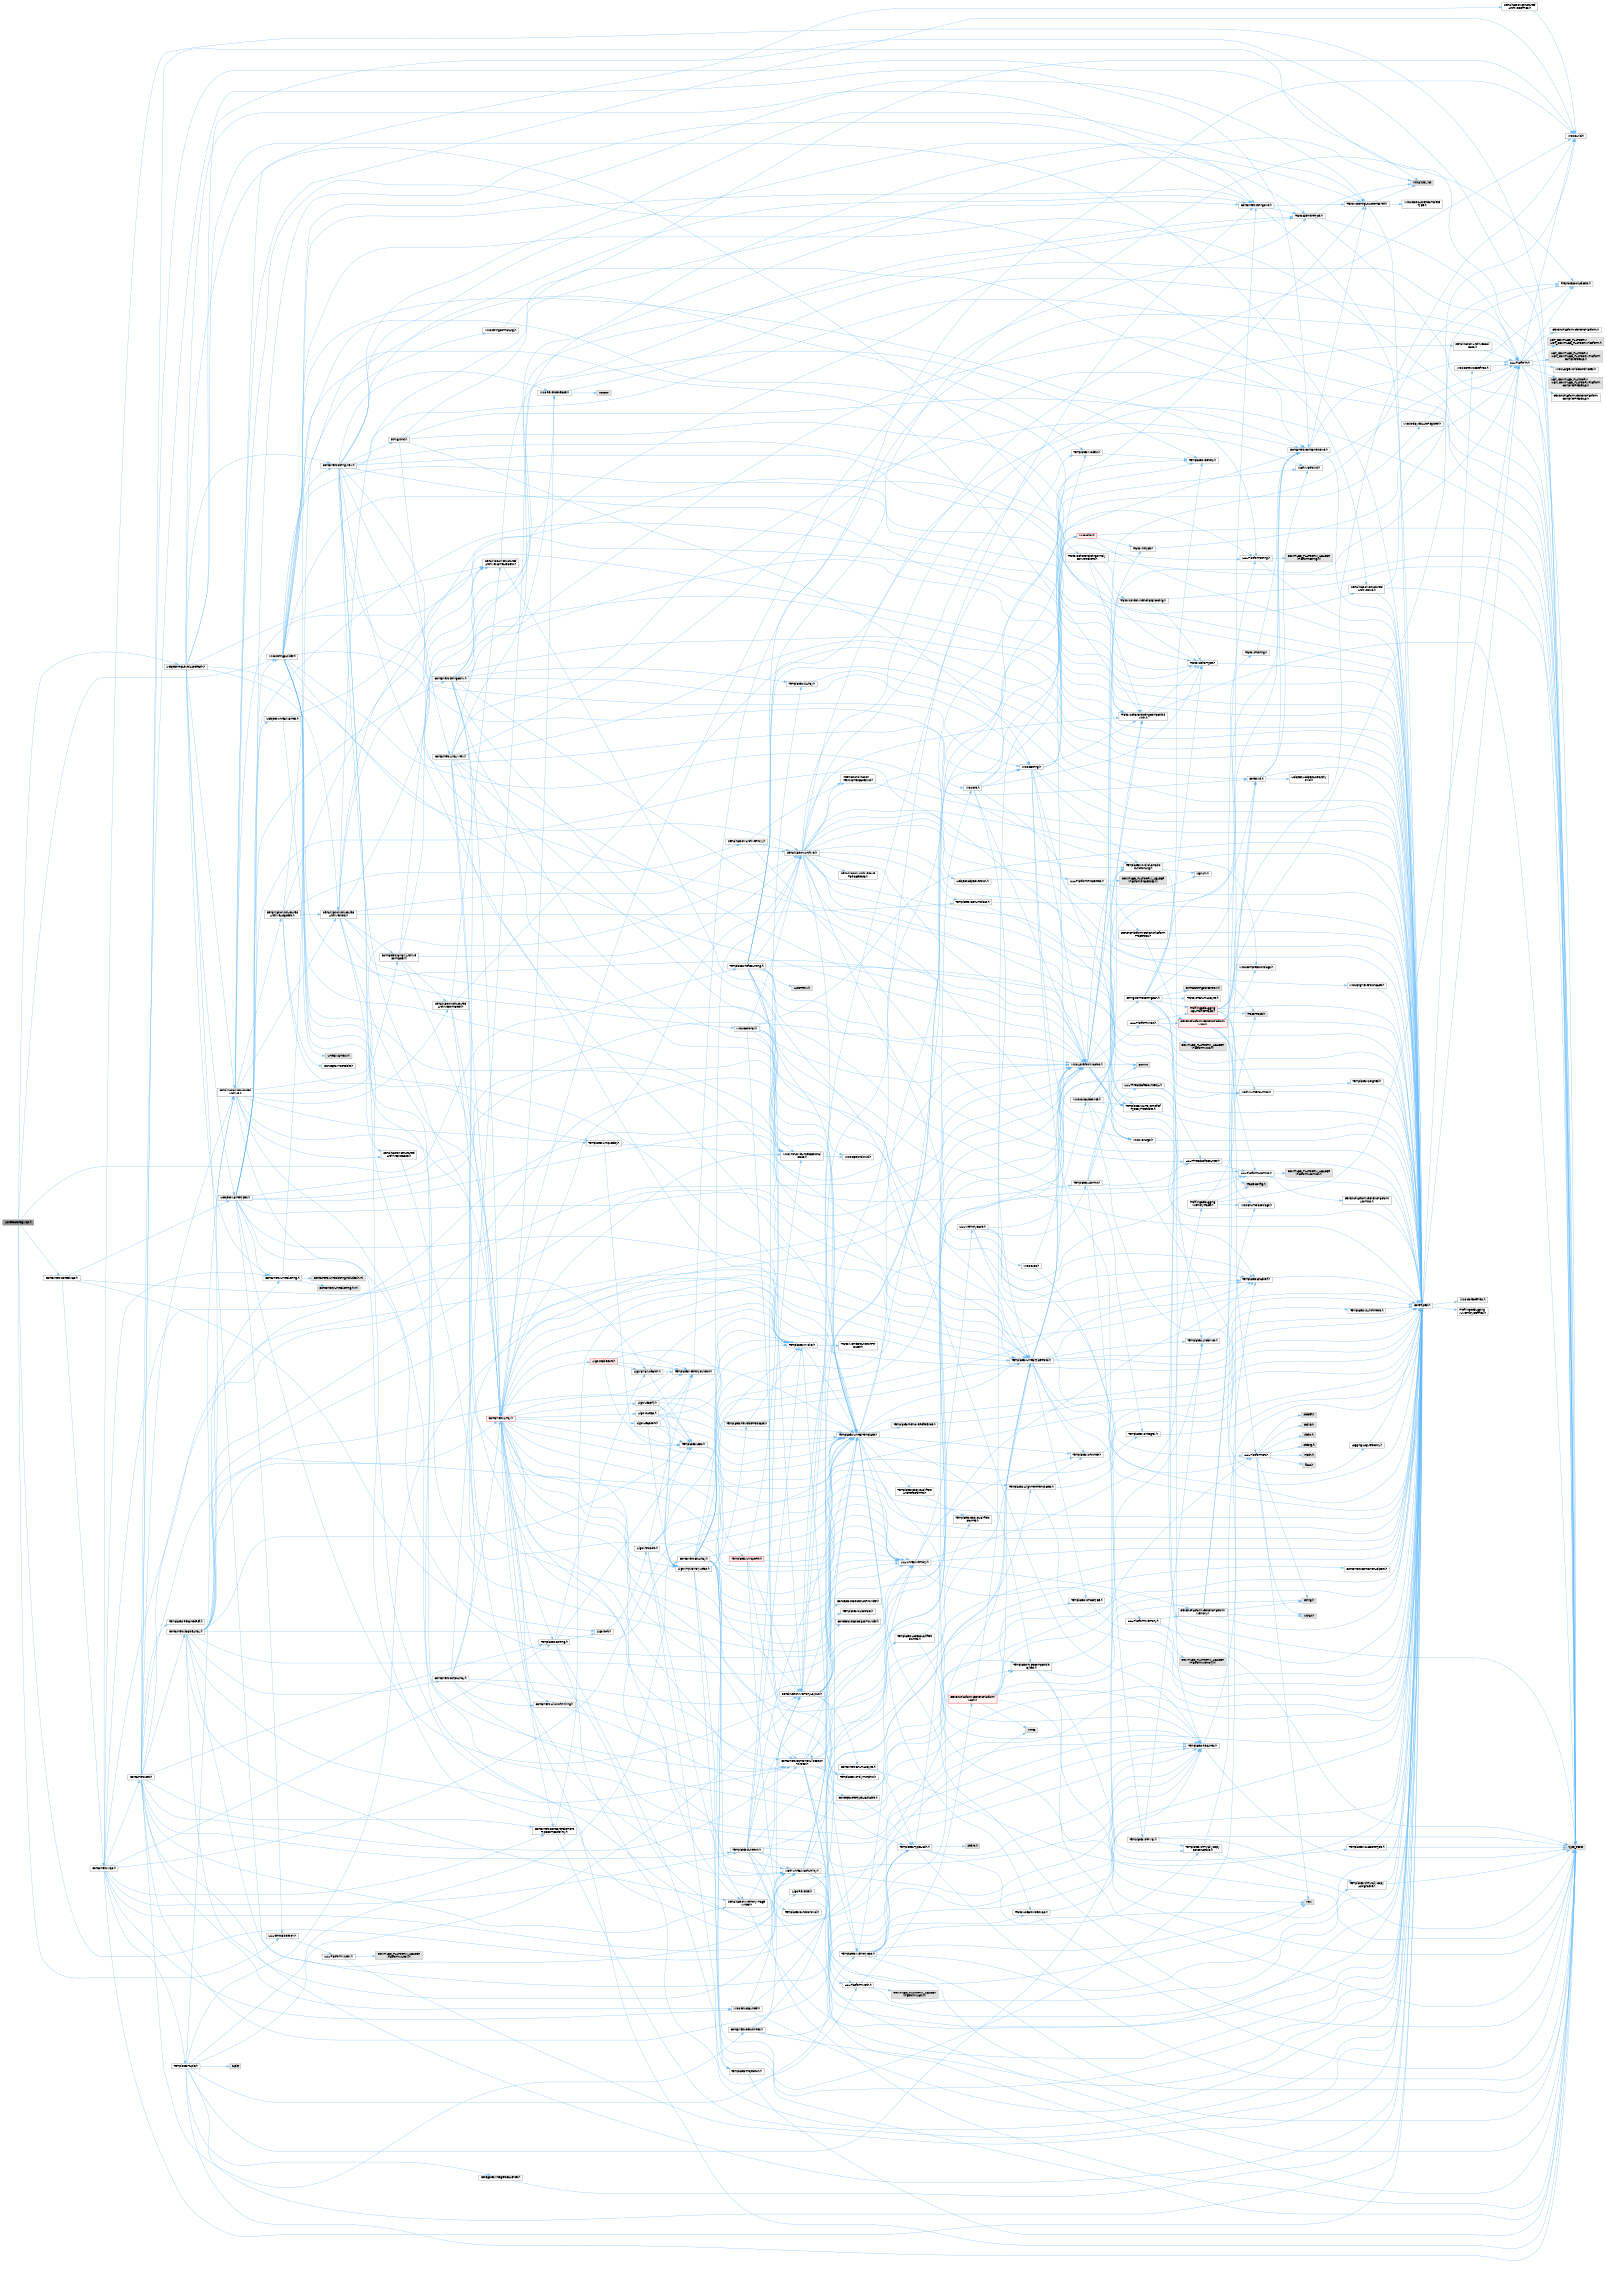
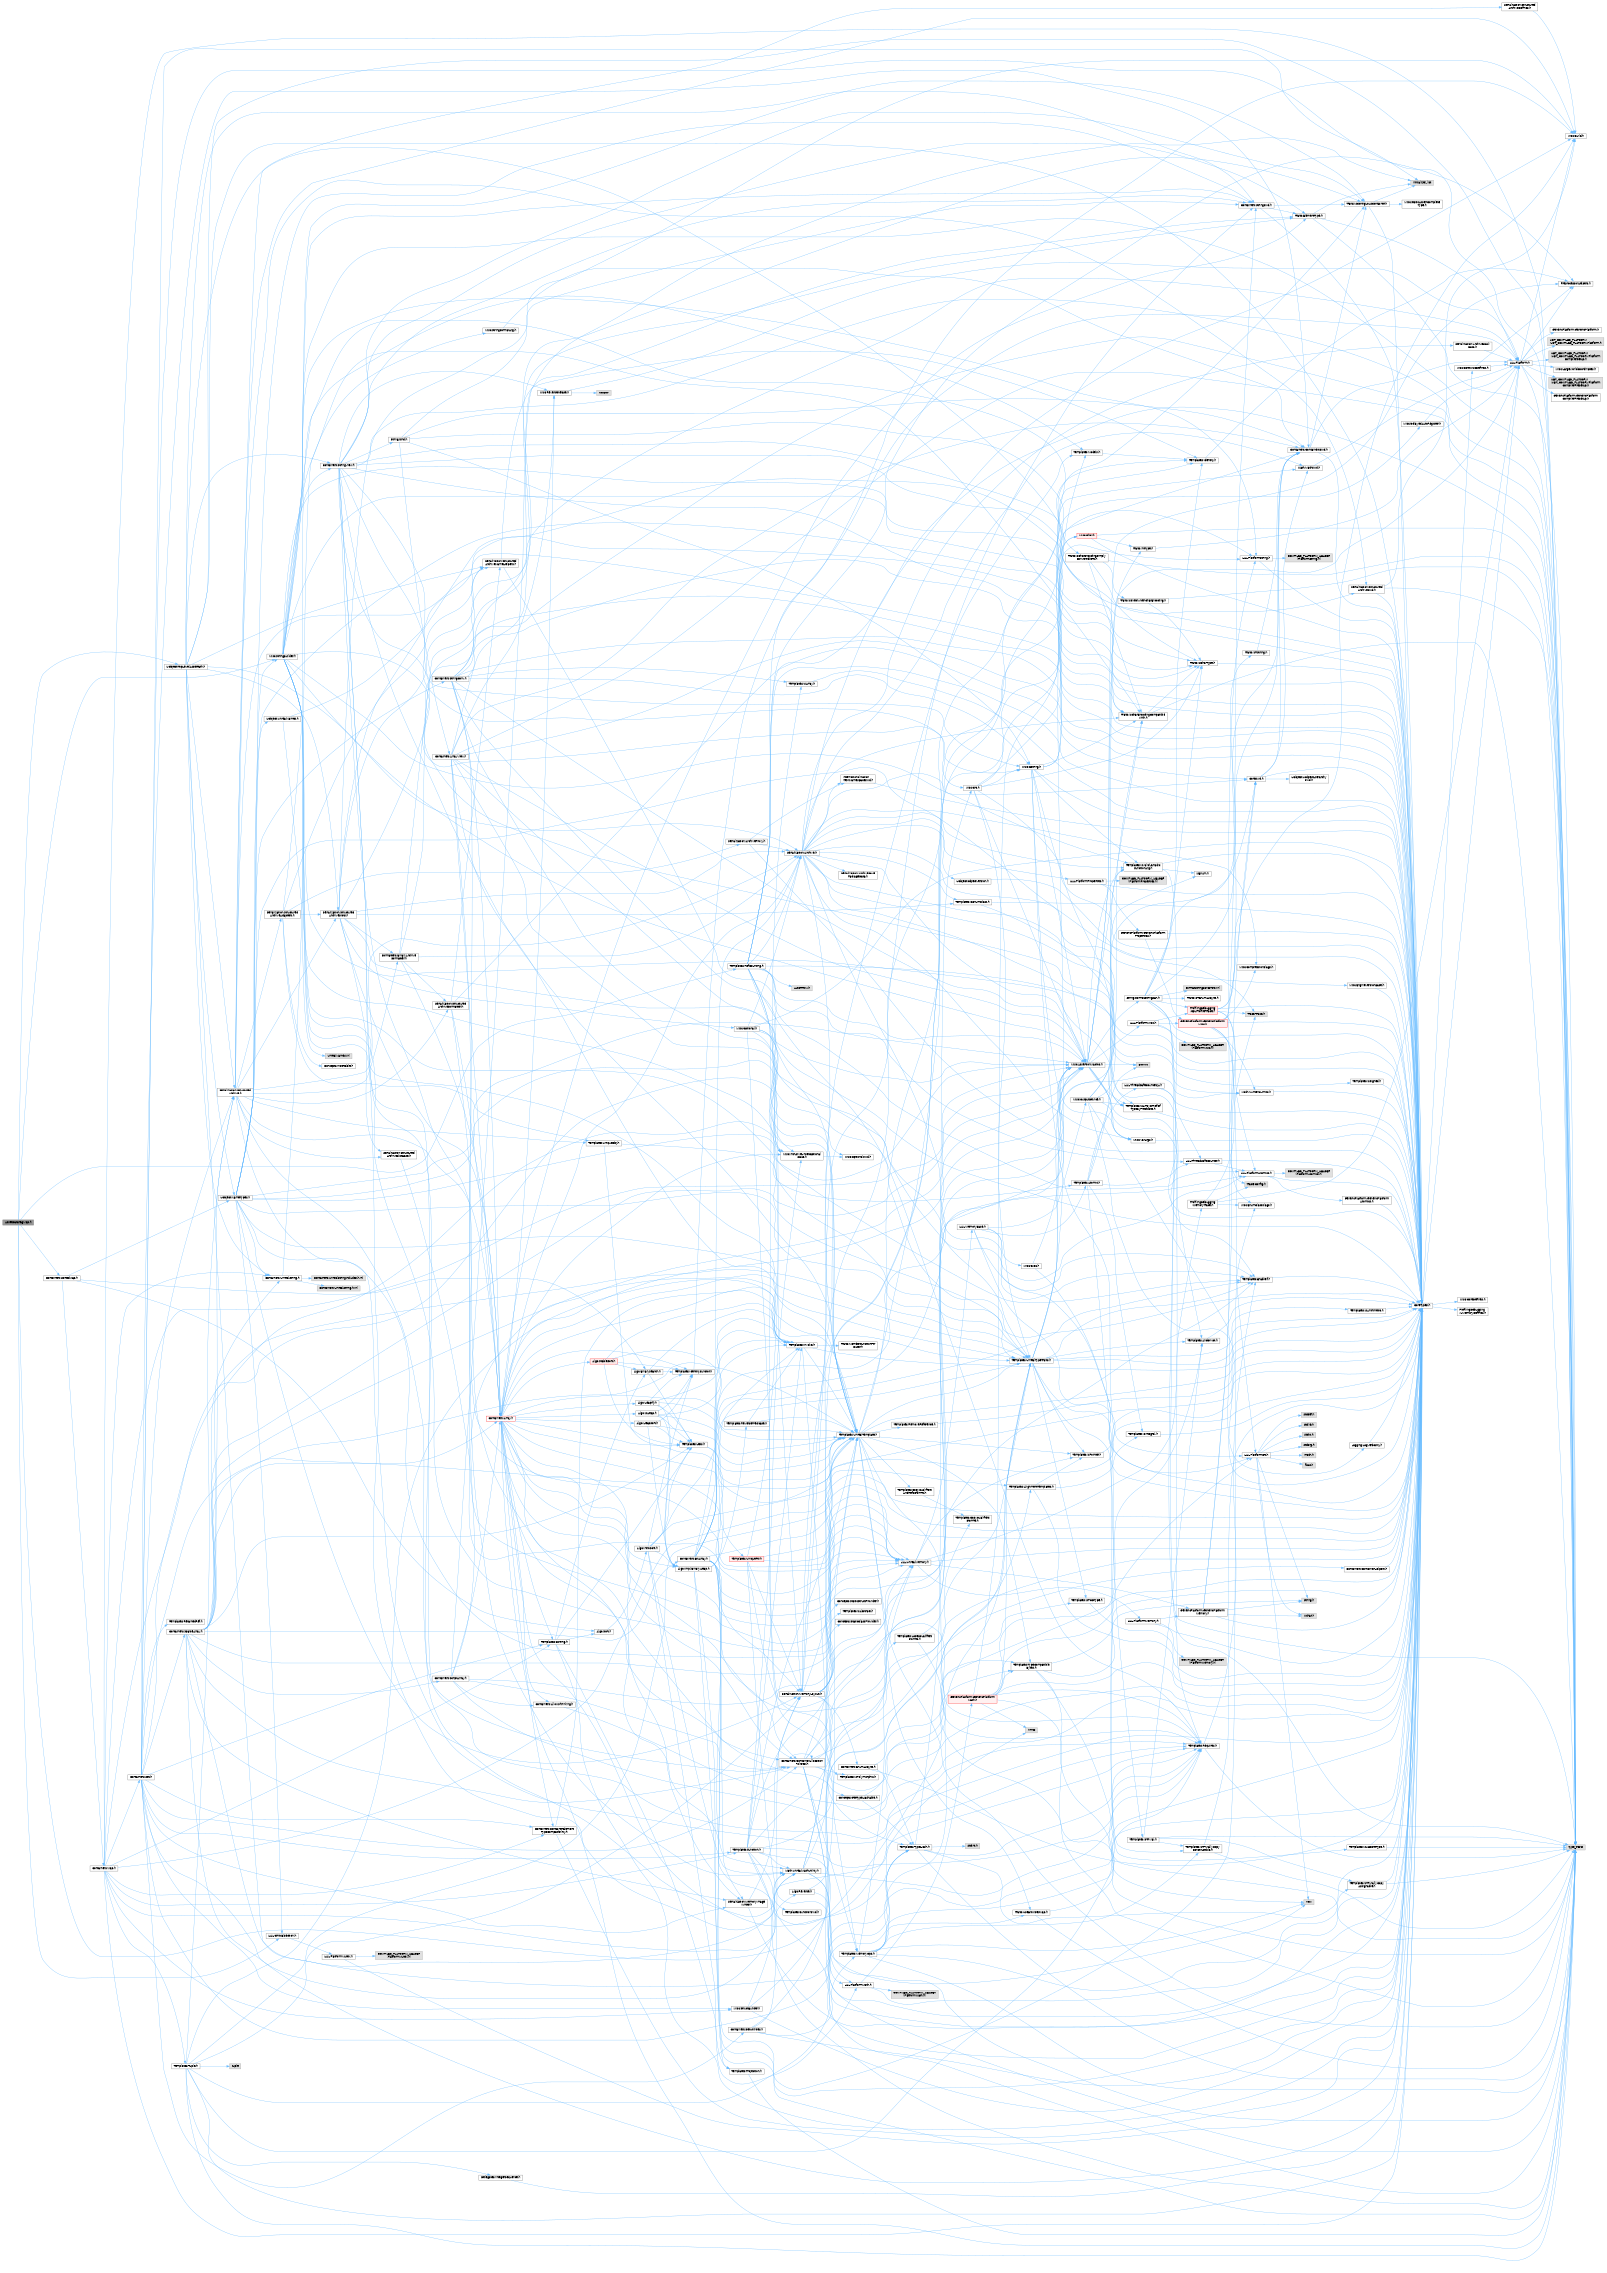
(1396, 656) -> (1358, 327)
